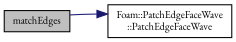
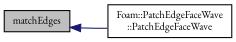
(83, 14) -> (94, 28)
